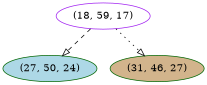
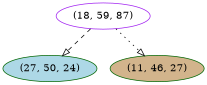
(103, 16) -> (103, 16)
(157, 69) -> (157, 69)
